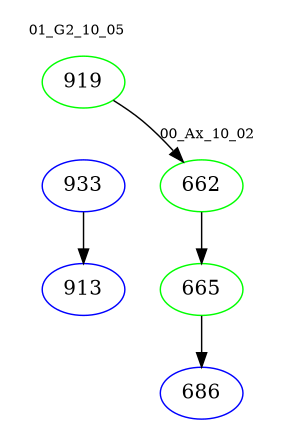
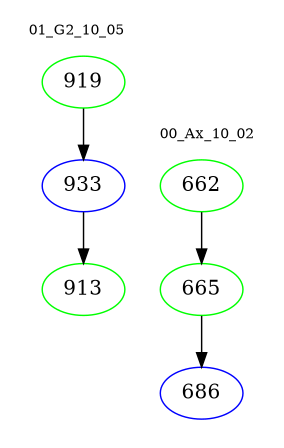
(158, 135) -> (84, 127)
(84, 289) -> (84, 289)
